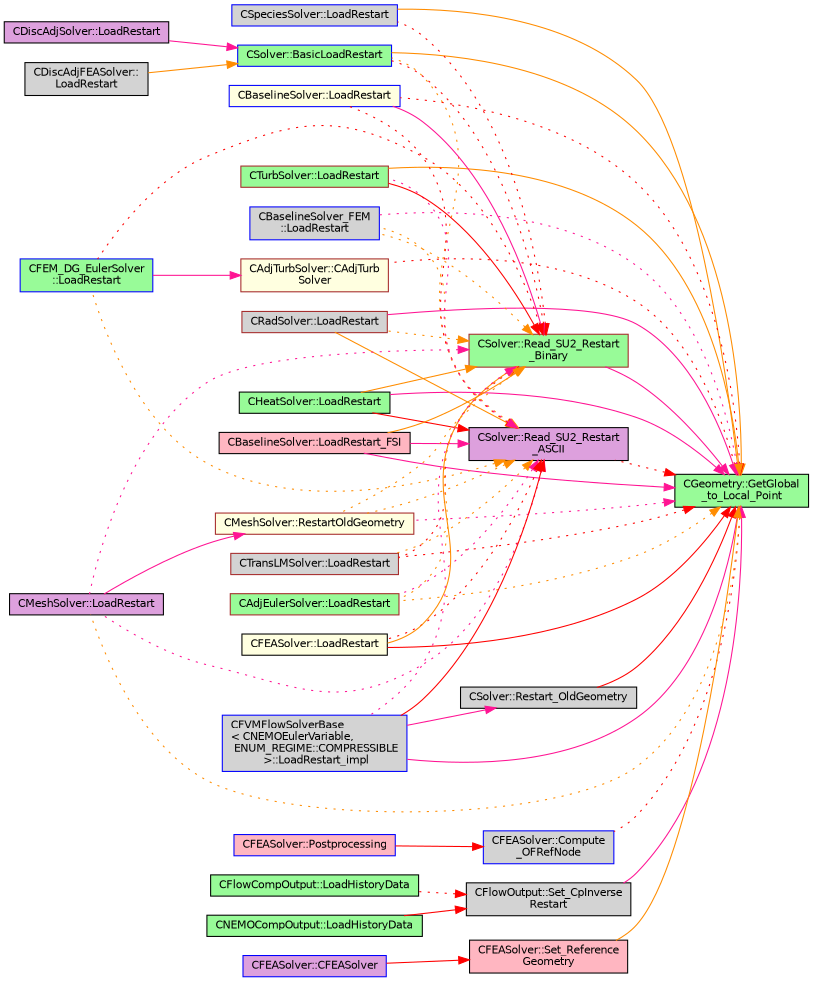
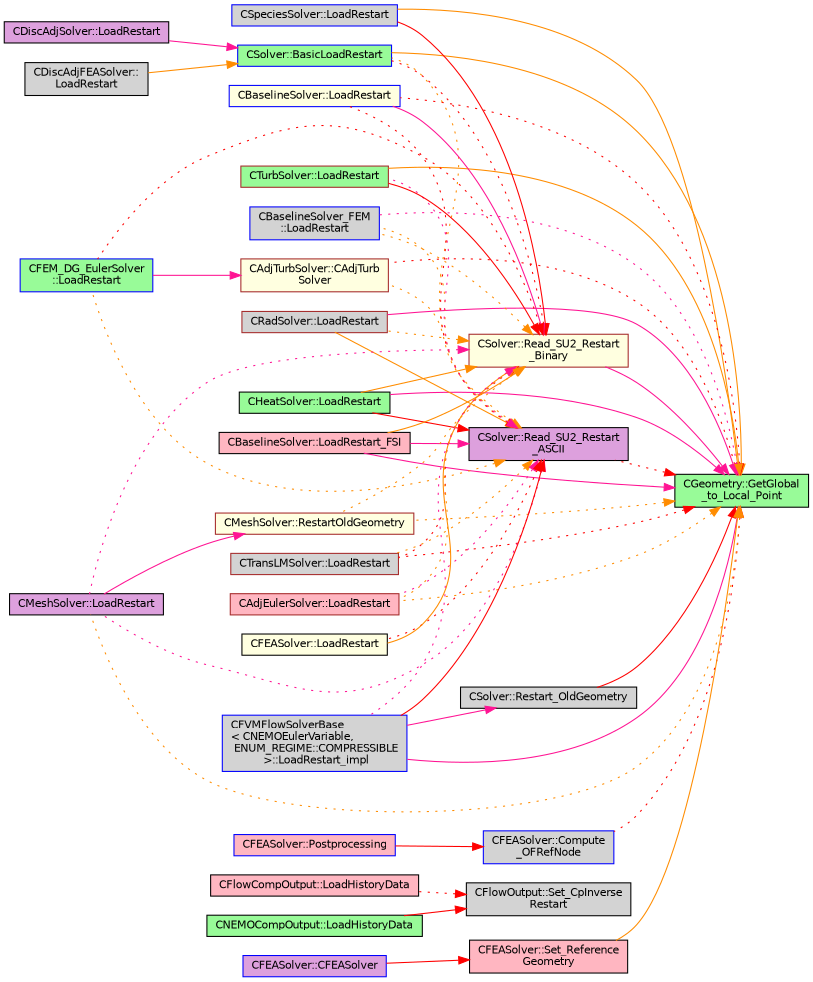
(504, 155) -> (504, 155)
(549, 351) -> (549, 351)
(430, 496) -> (448, 353)
(539, 514) -> (539, 514)
(315, 604) -> (315, 604)
(574, 623) -> none
(719, 714) -> none
(315, 885) -> (315, 885)
